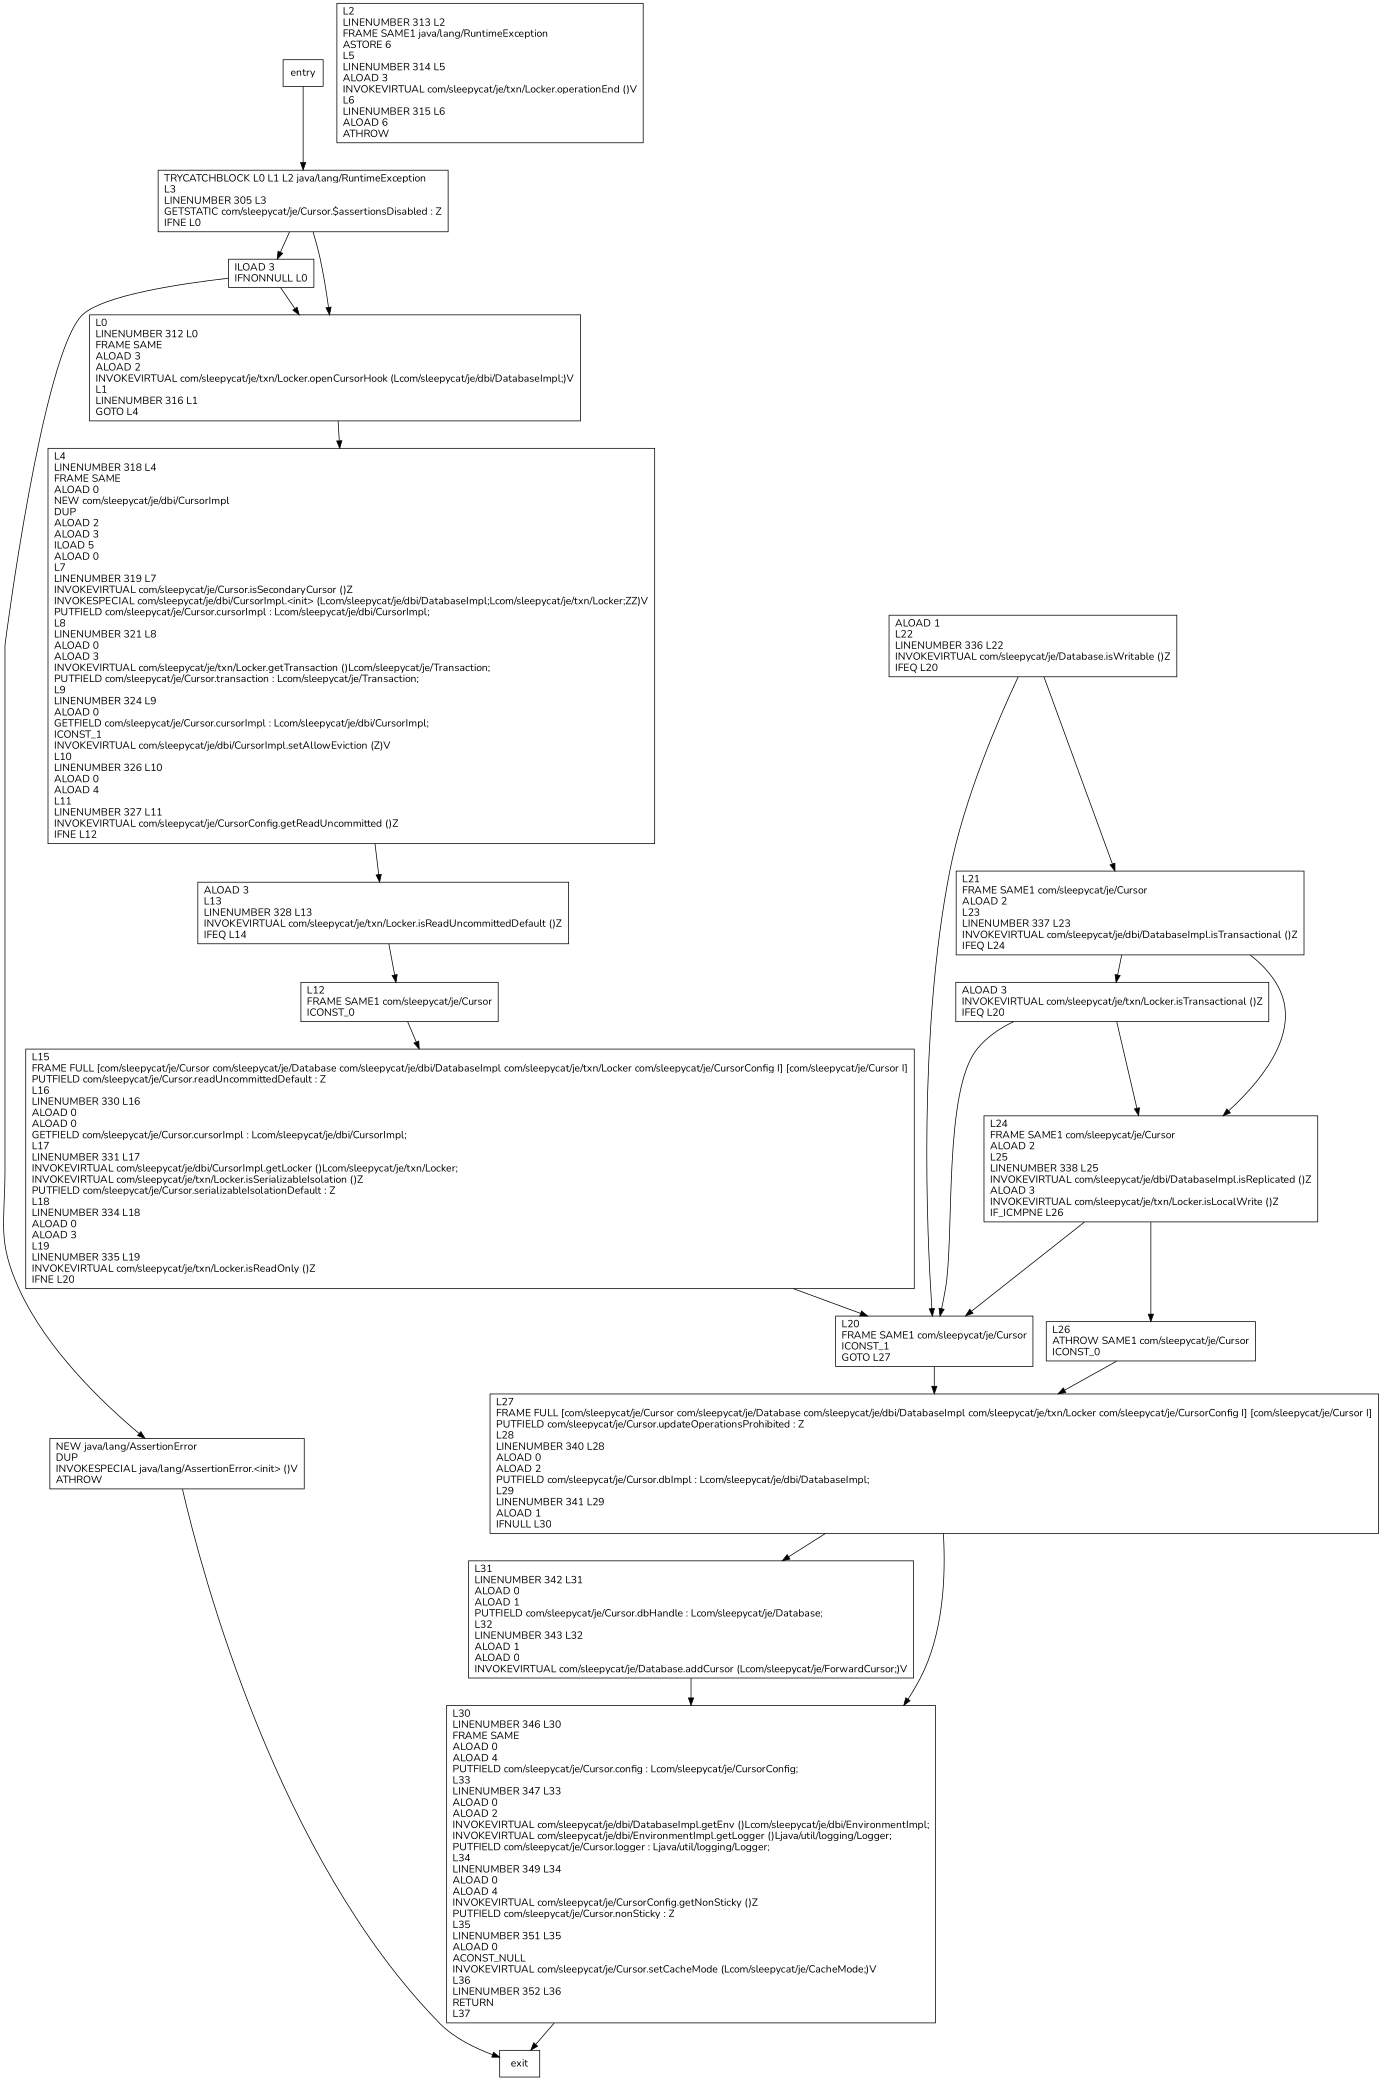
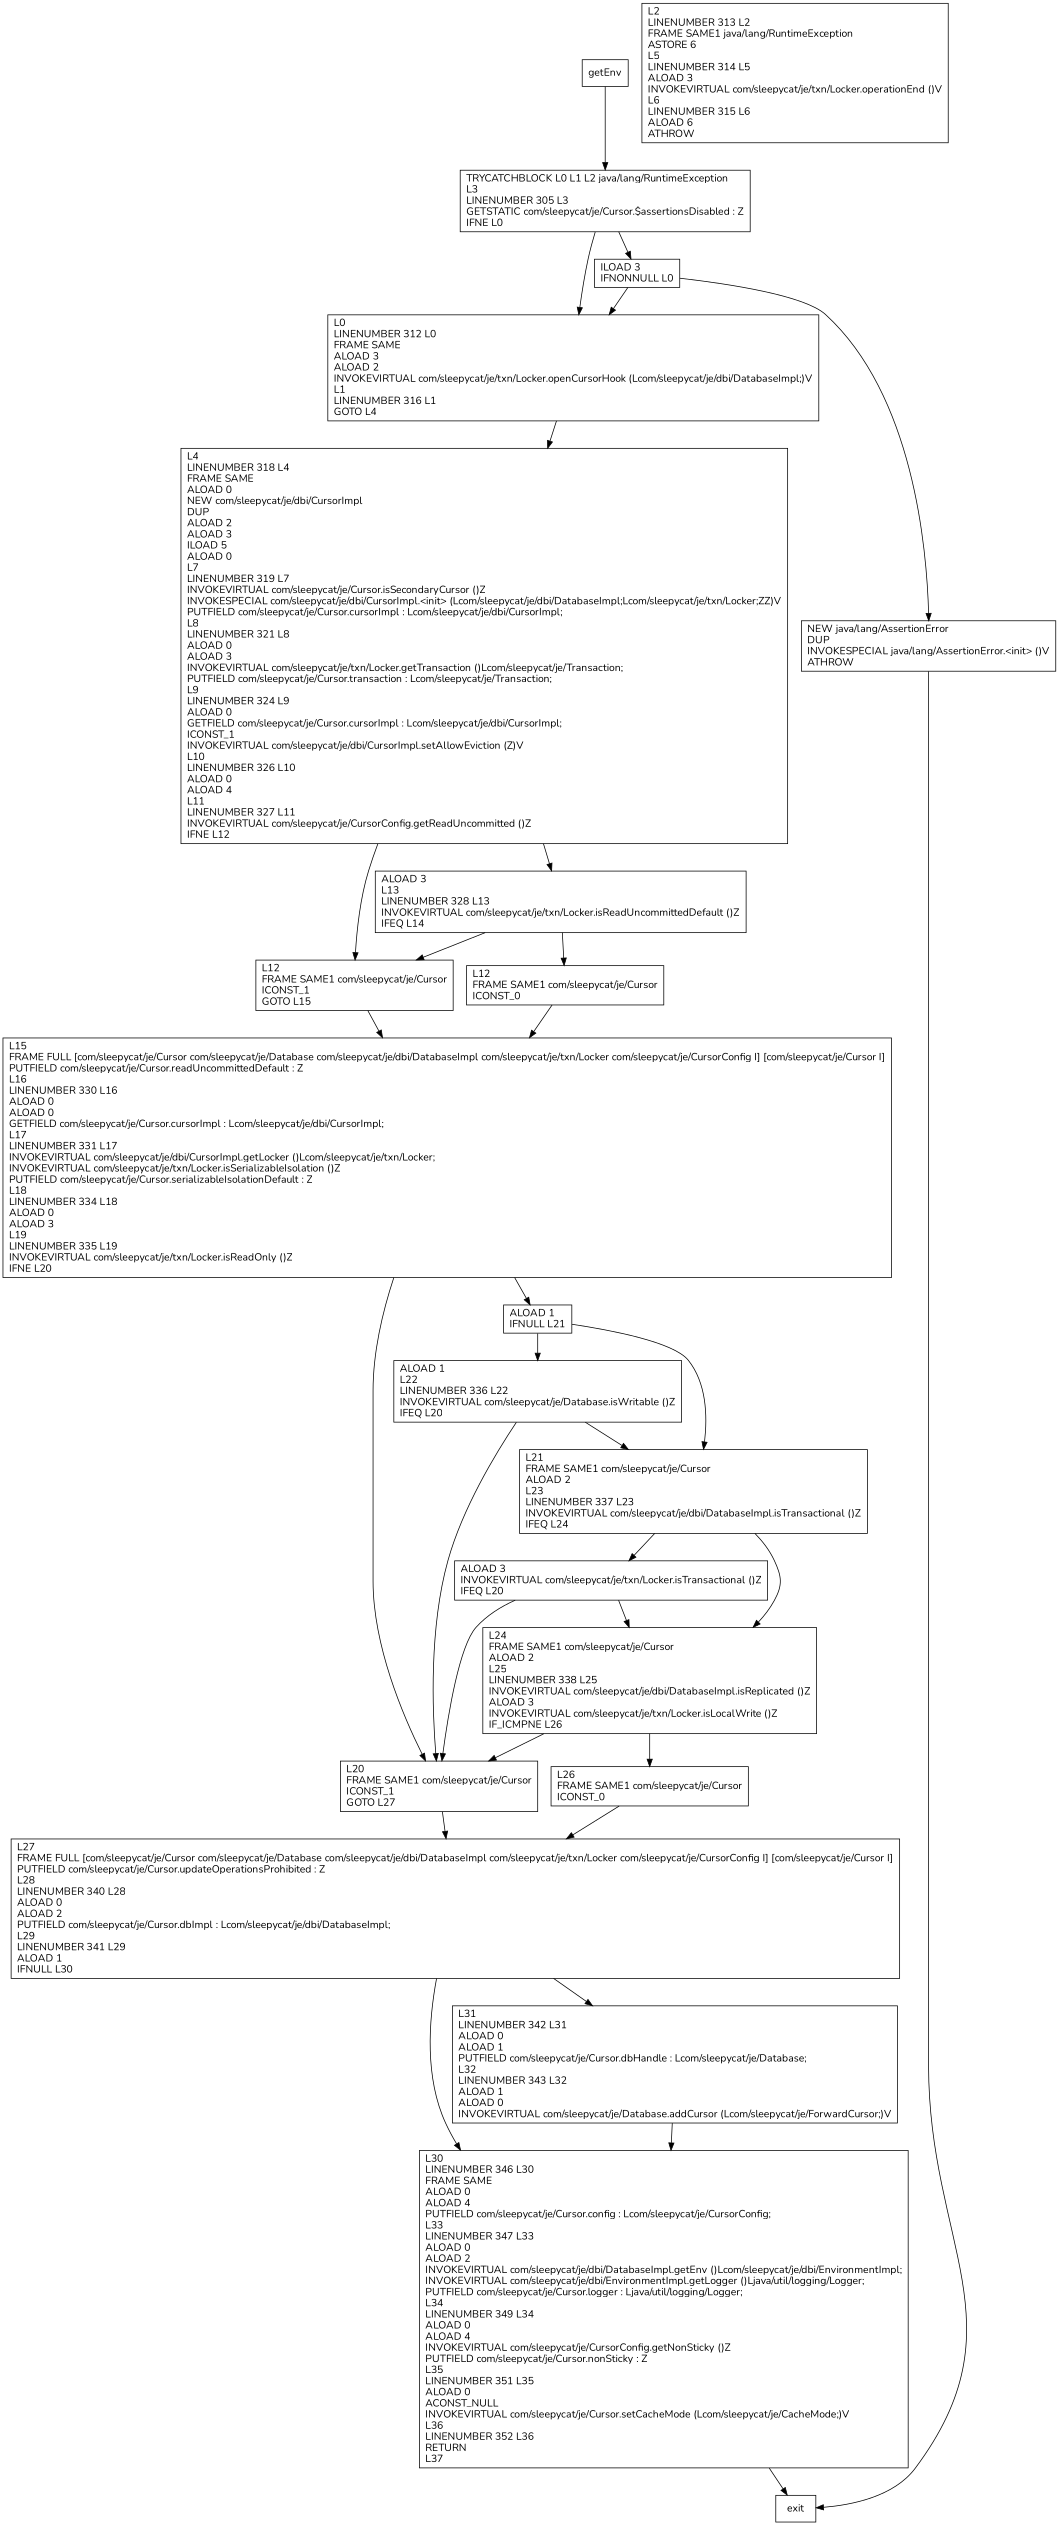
(303, 73) -> (605, 73)
none -> (355, 985)
none -> (538, 1319)
(1151, 1341) -> (650, 1786)
